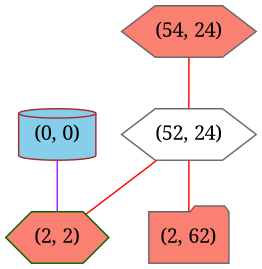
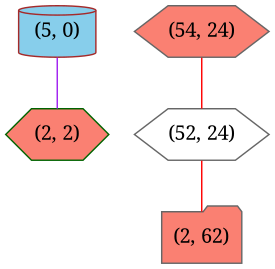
(57, 134) -> (57, 31)
(121, 187) -> none
